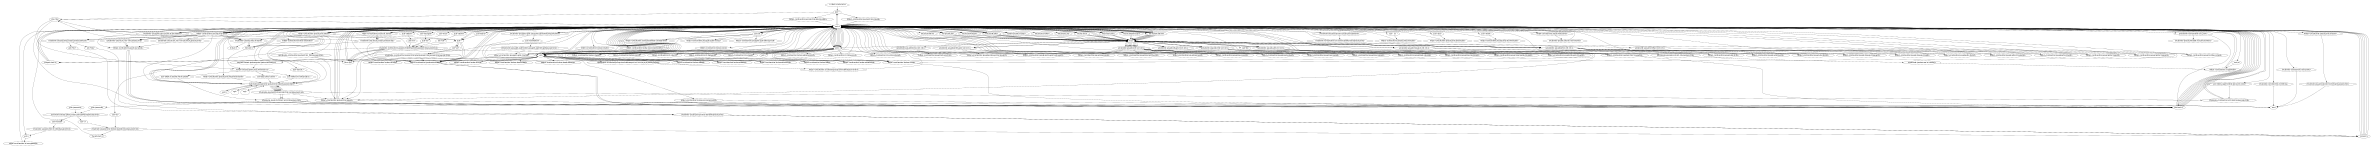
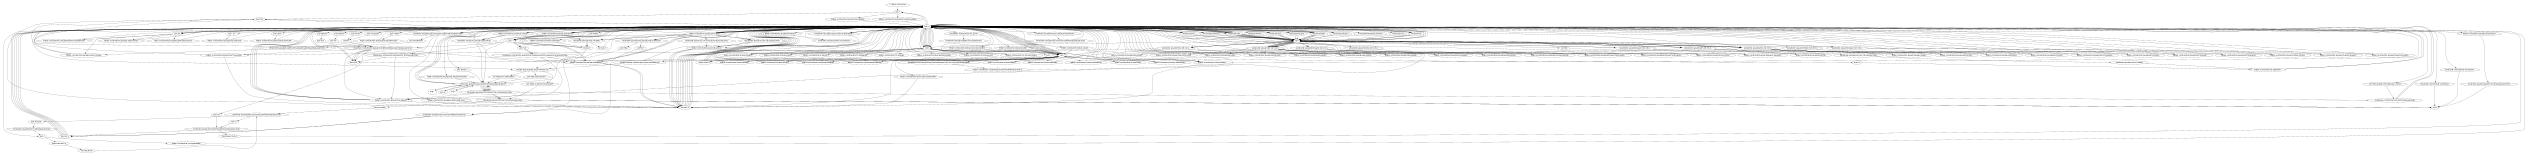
(1016, 34) -> (1341, 34)
(1042, 34) -> (1370, 34)
(1156, 34) -> (1234, 34)
none -> (2338, 55)
none -> (446, 100)
(98, 136) -> (230, 136)
none -> (59, 144)
